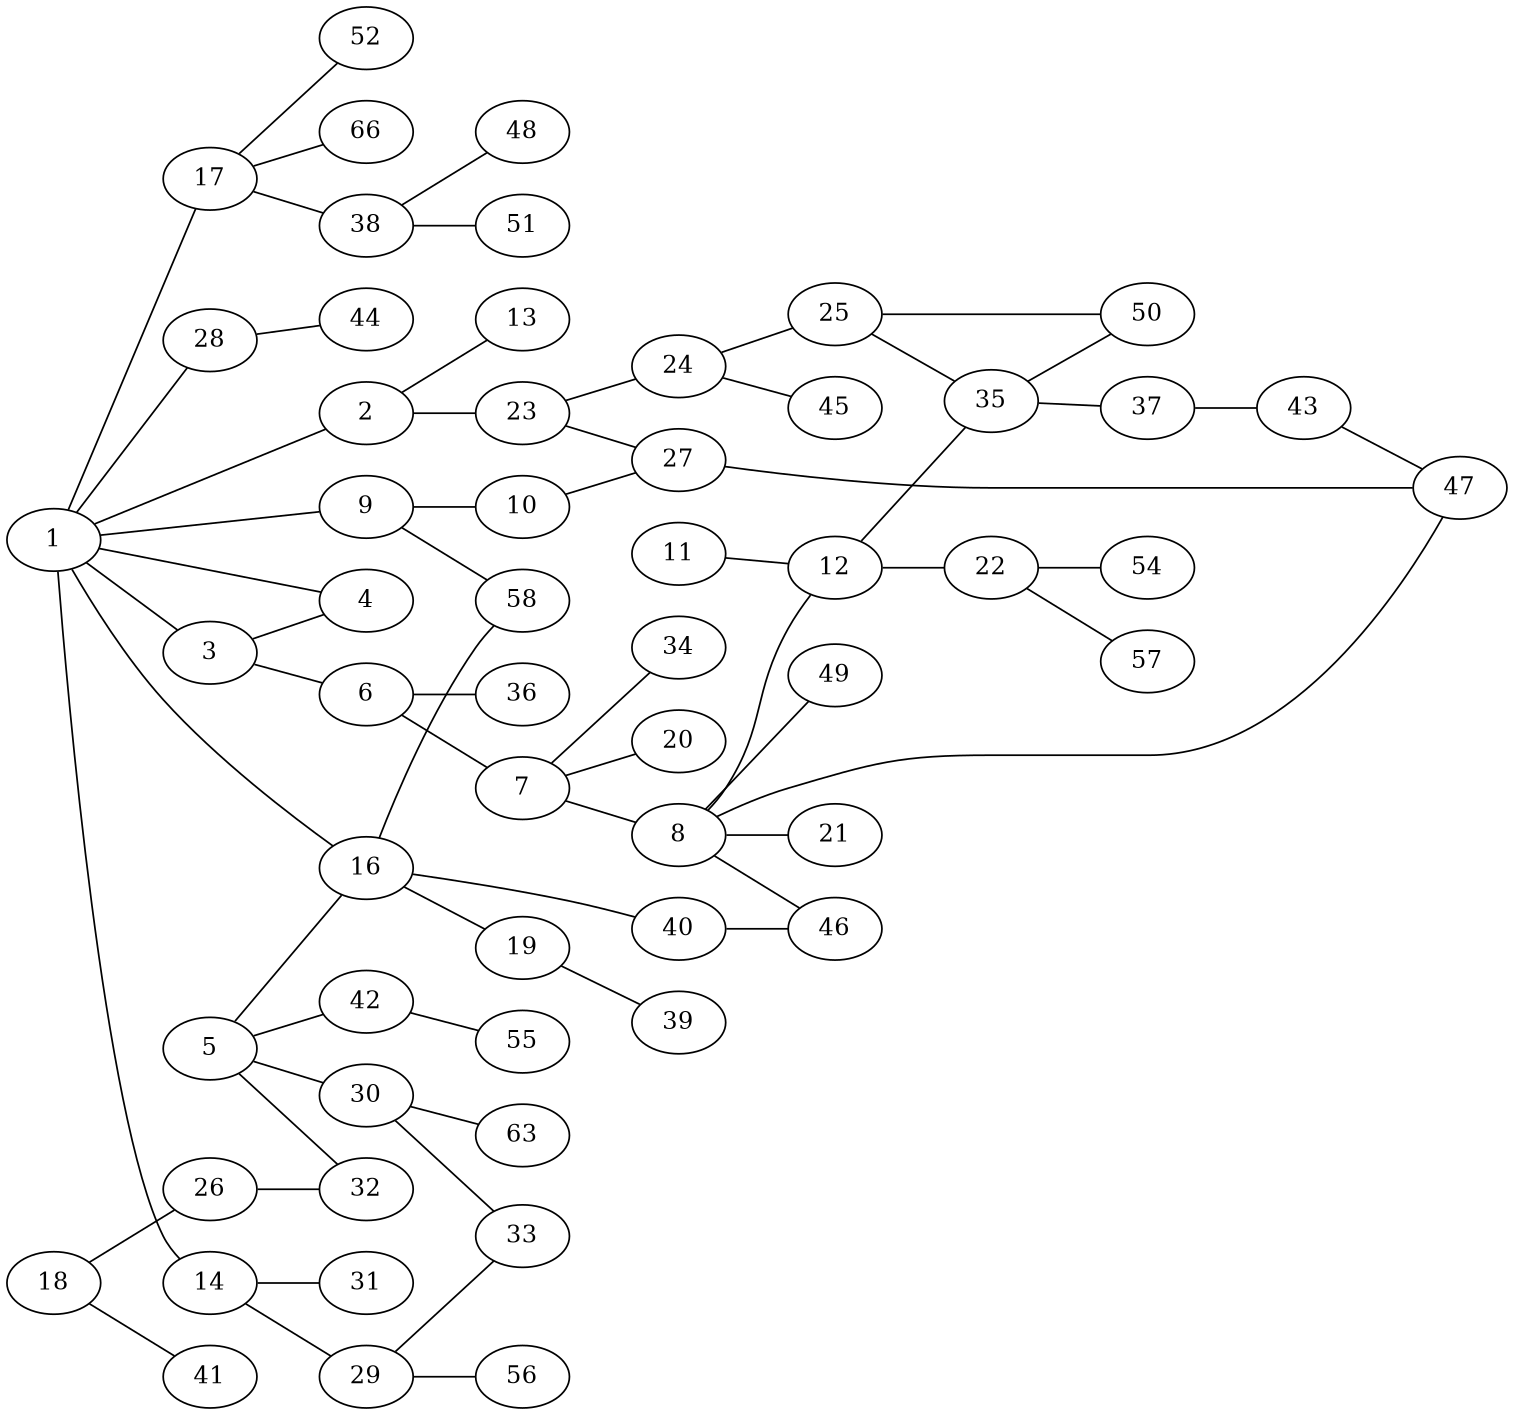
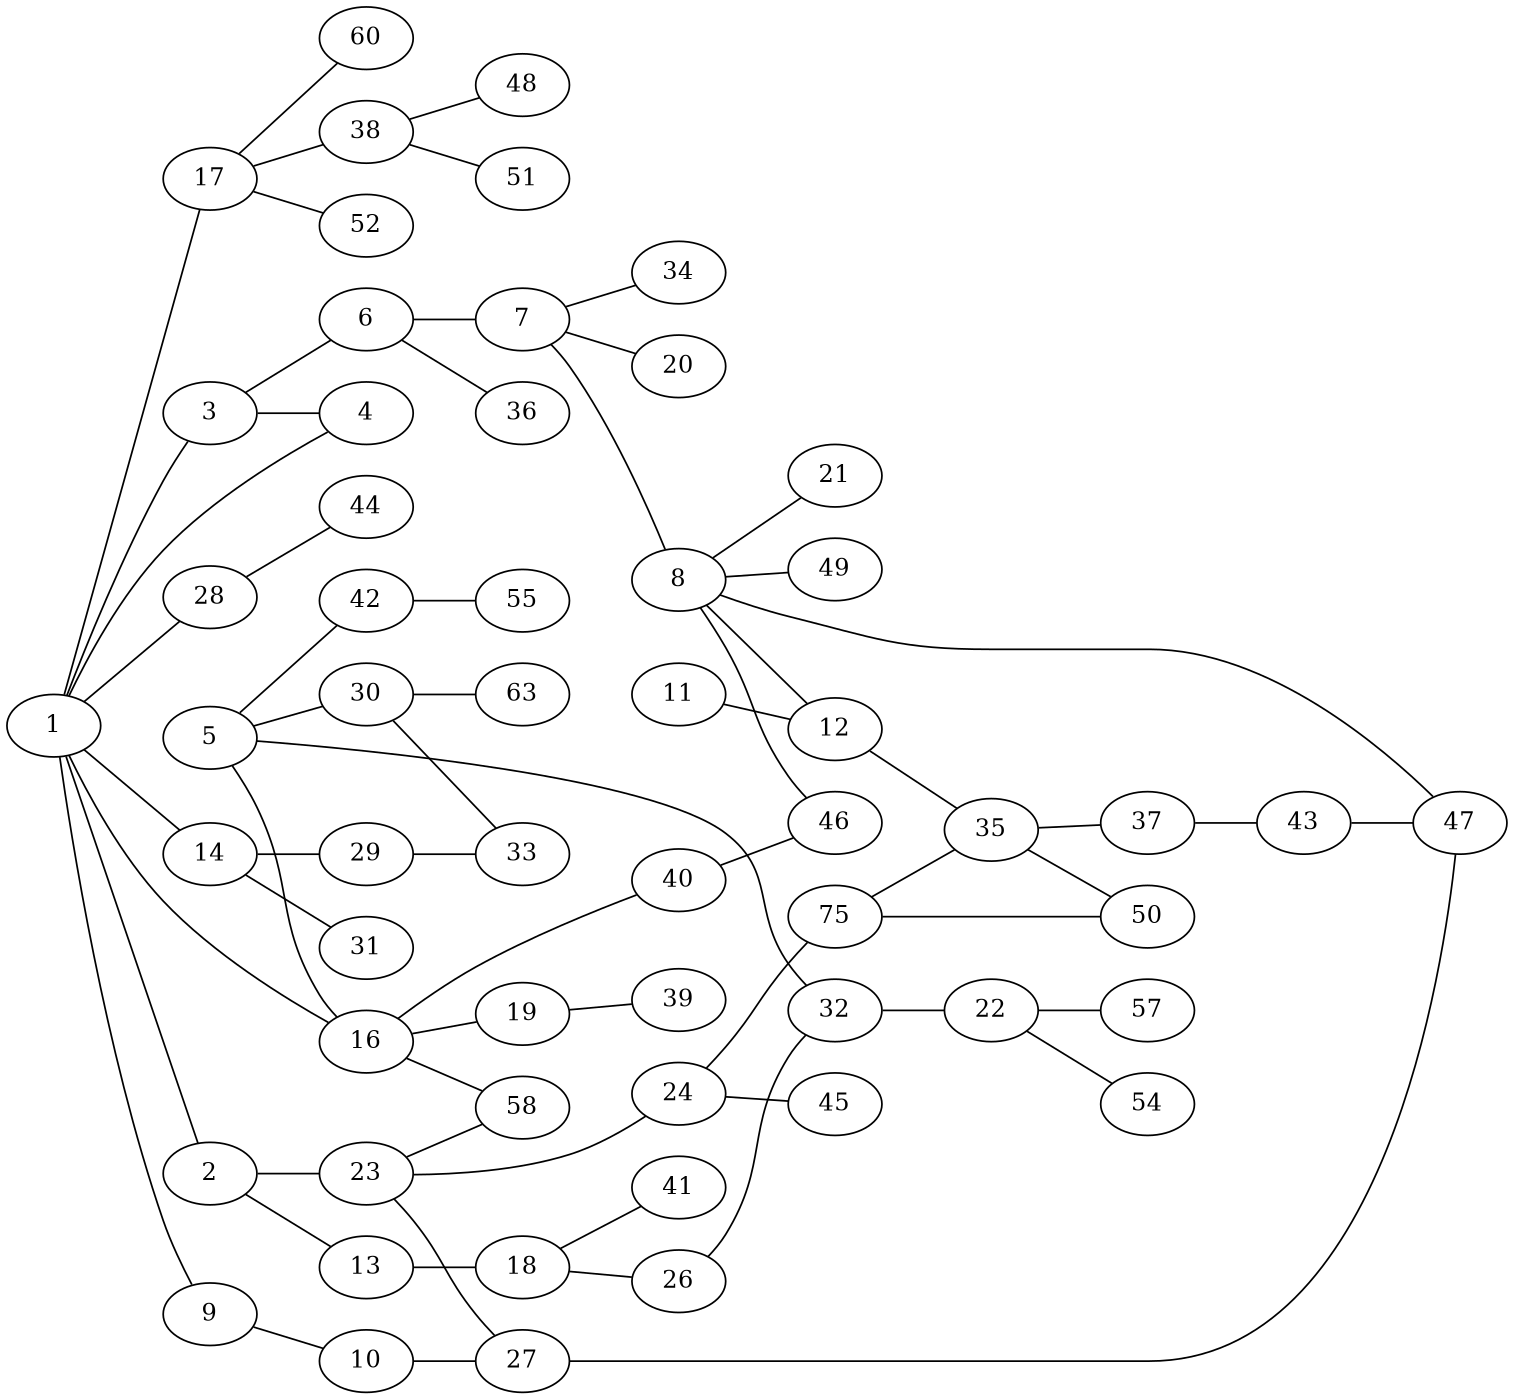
(366, 132) -> (366, 38)
(835, 314) -> (835, 917)
(444, 554) -> (444, 1141)
(913, 568) -> (913, 1010)
none -> (432, 1267)
(523, 1377) -> none
